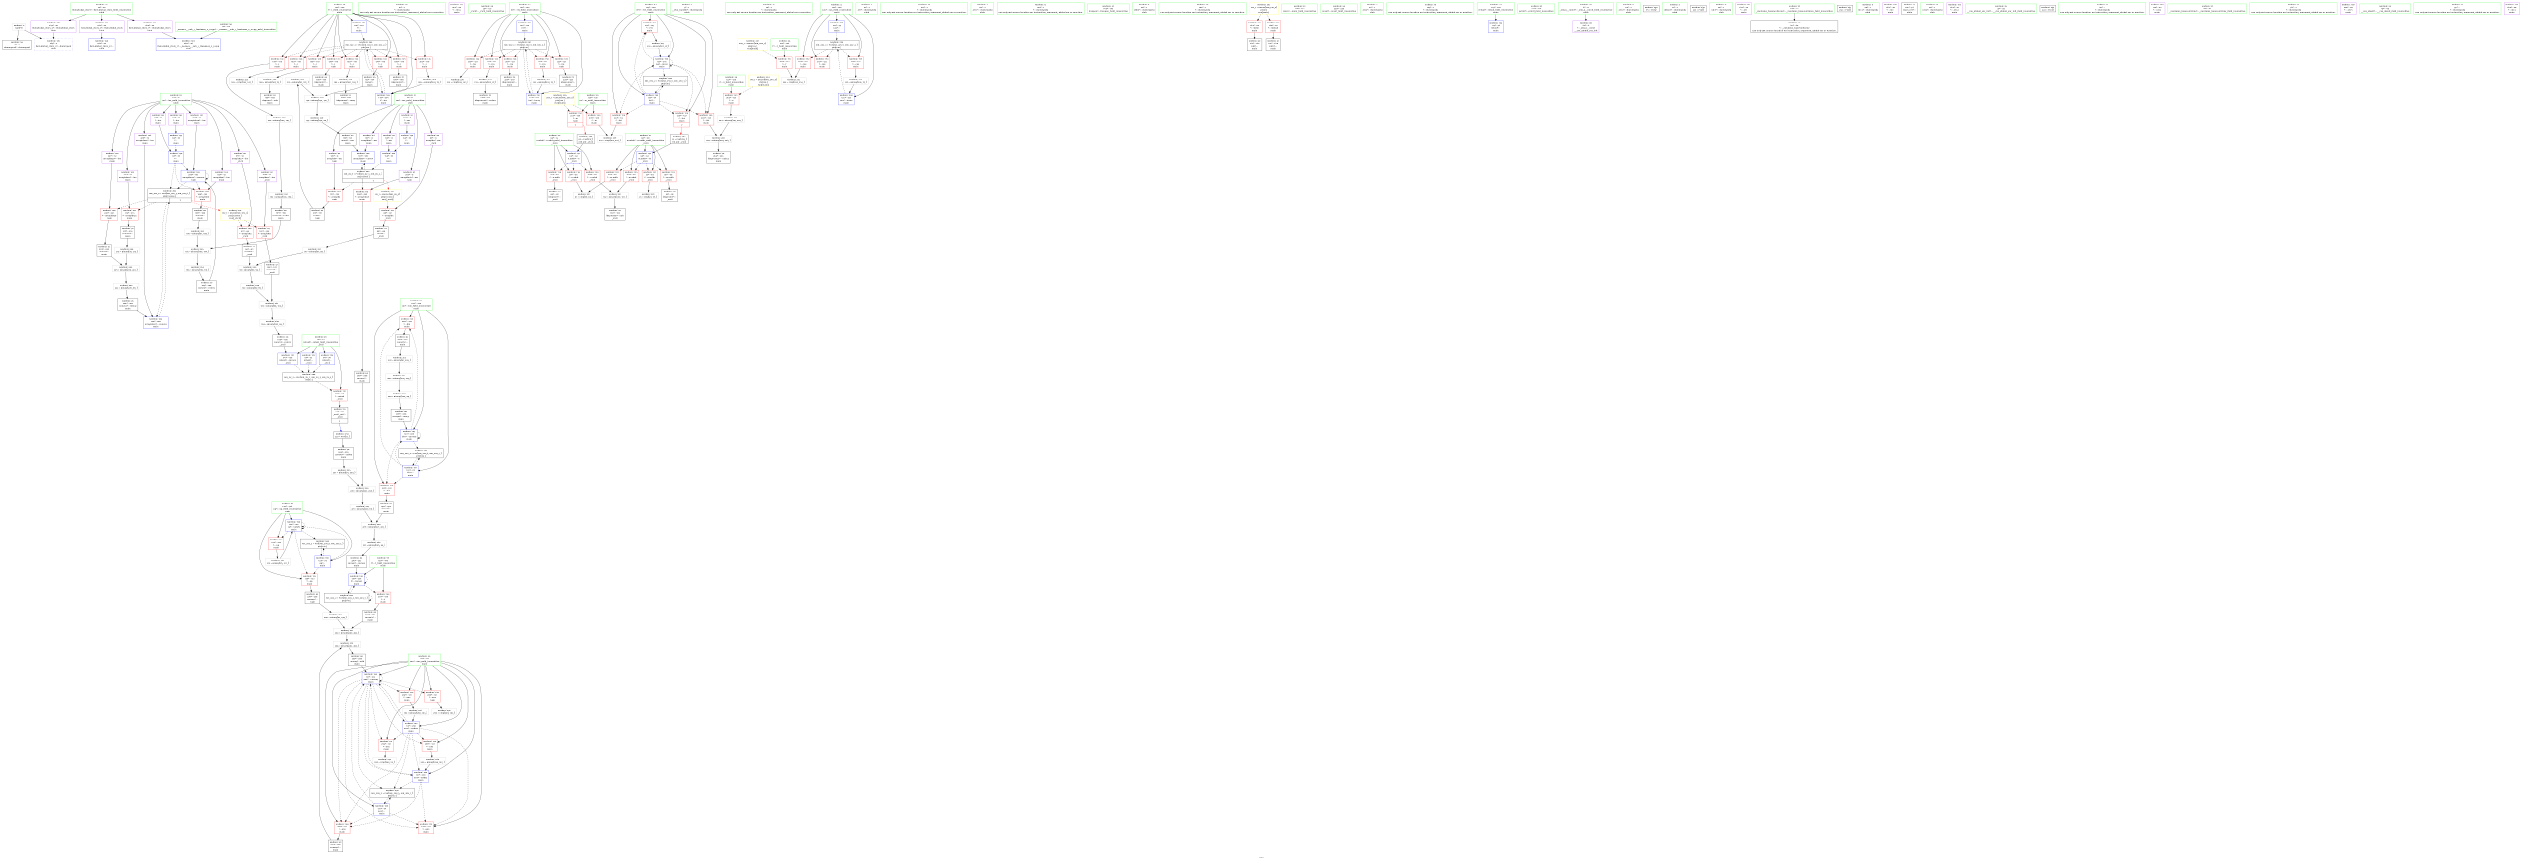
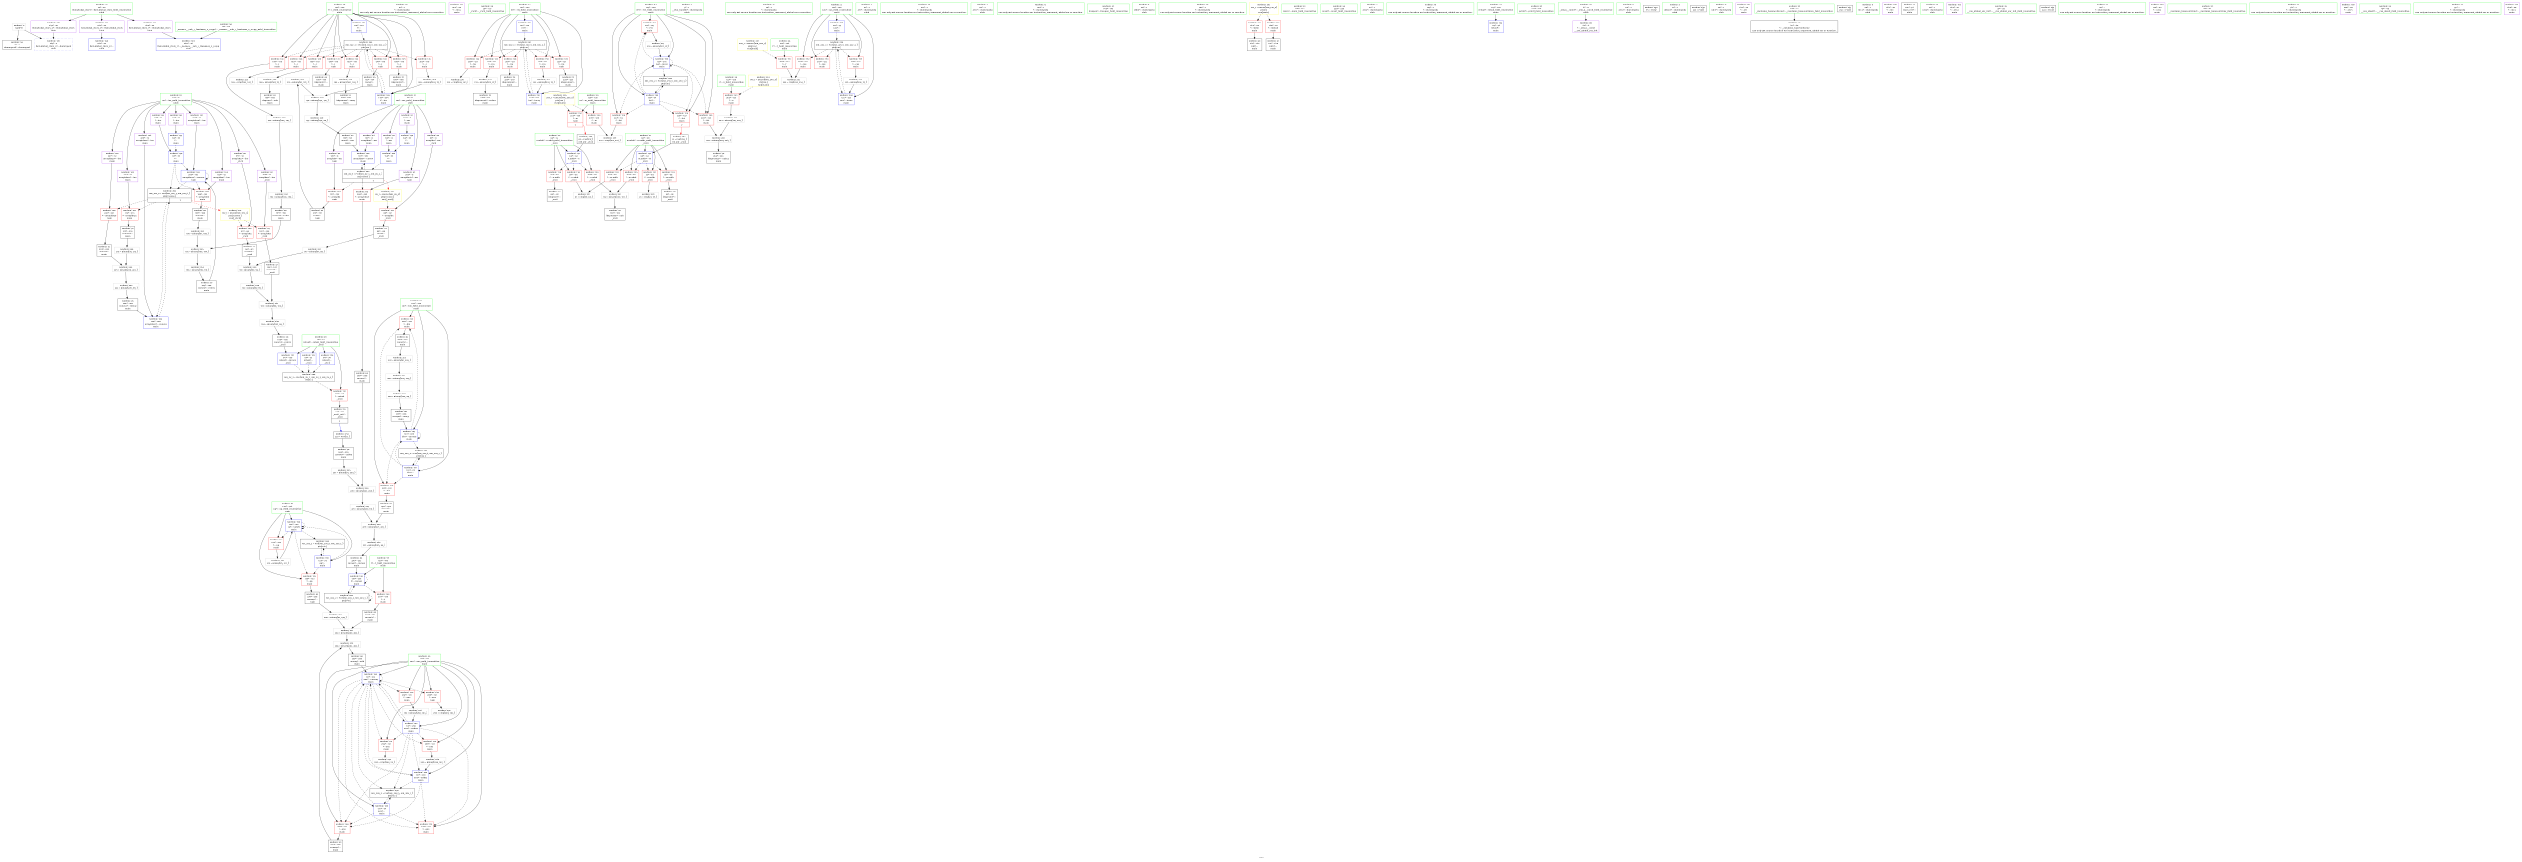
none -> (837, 71)
